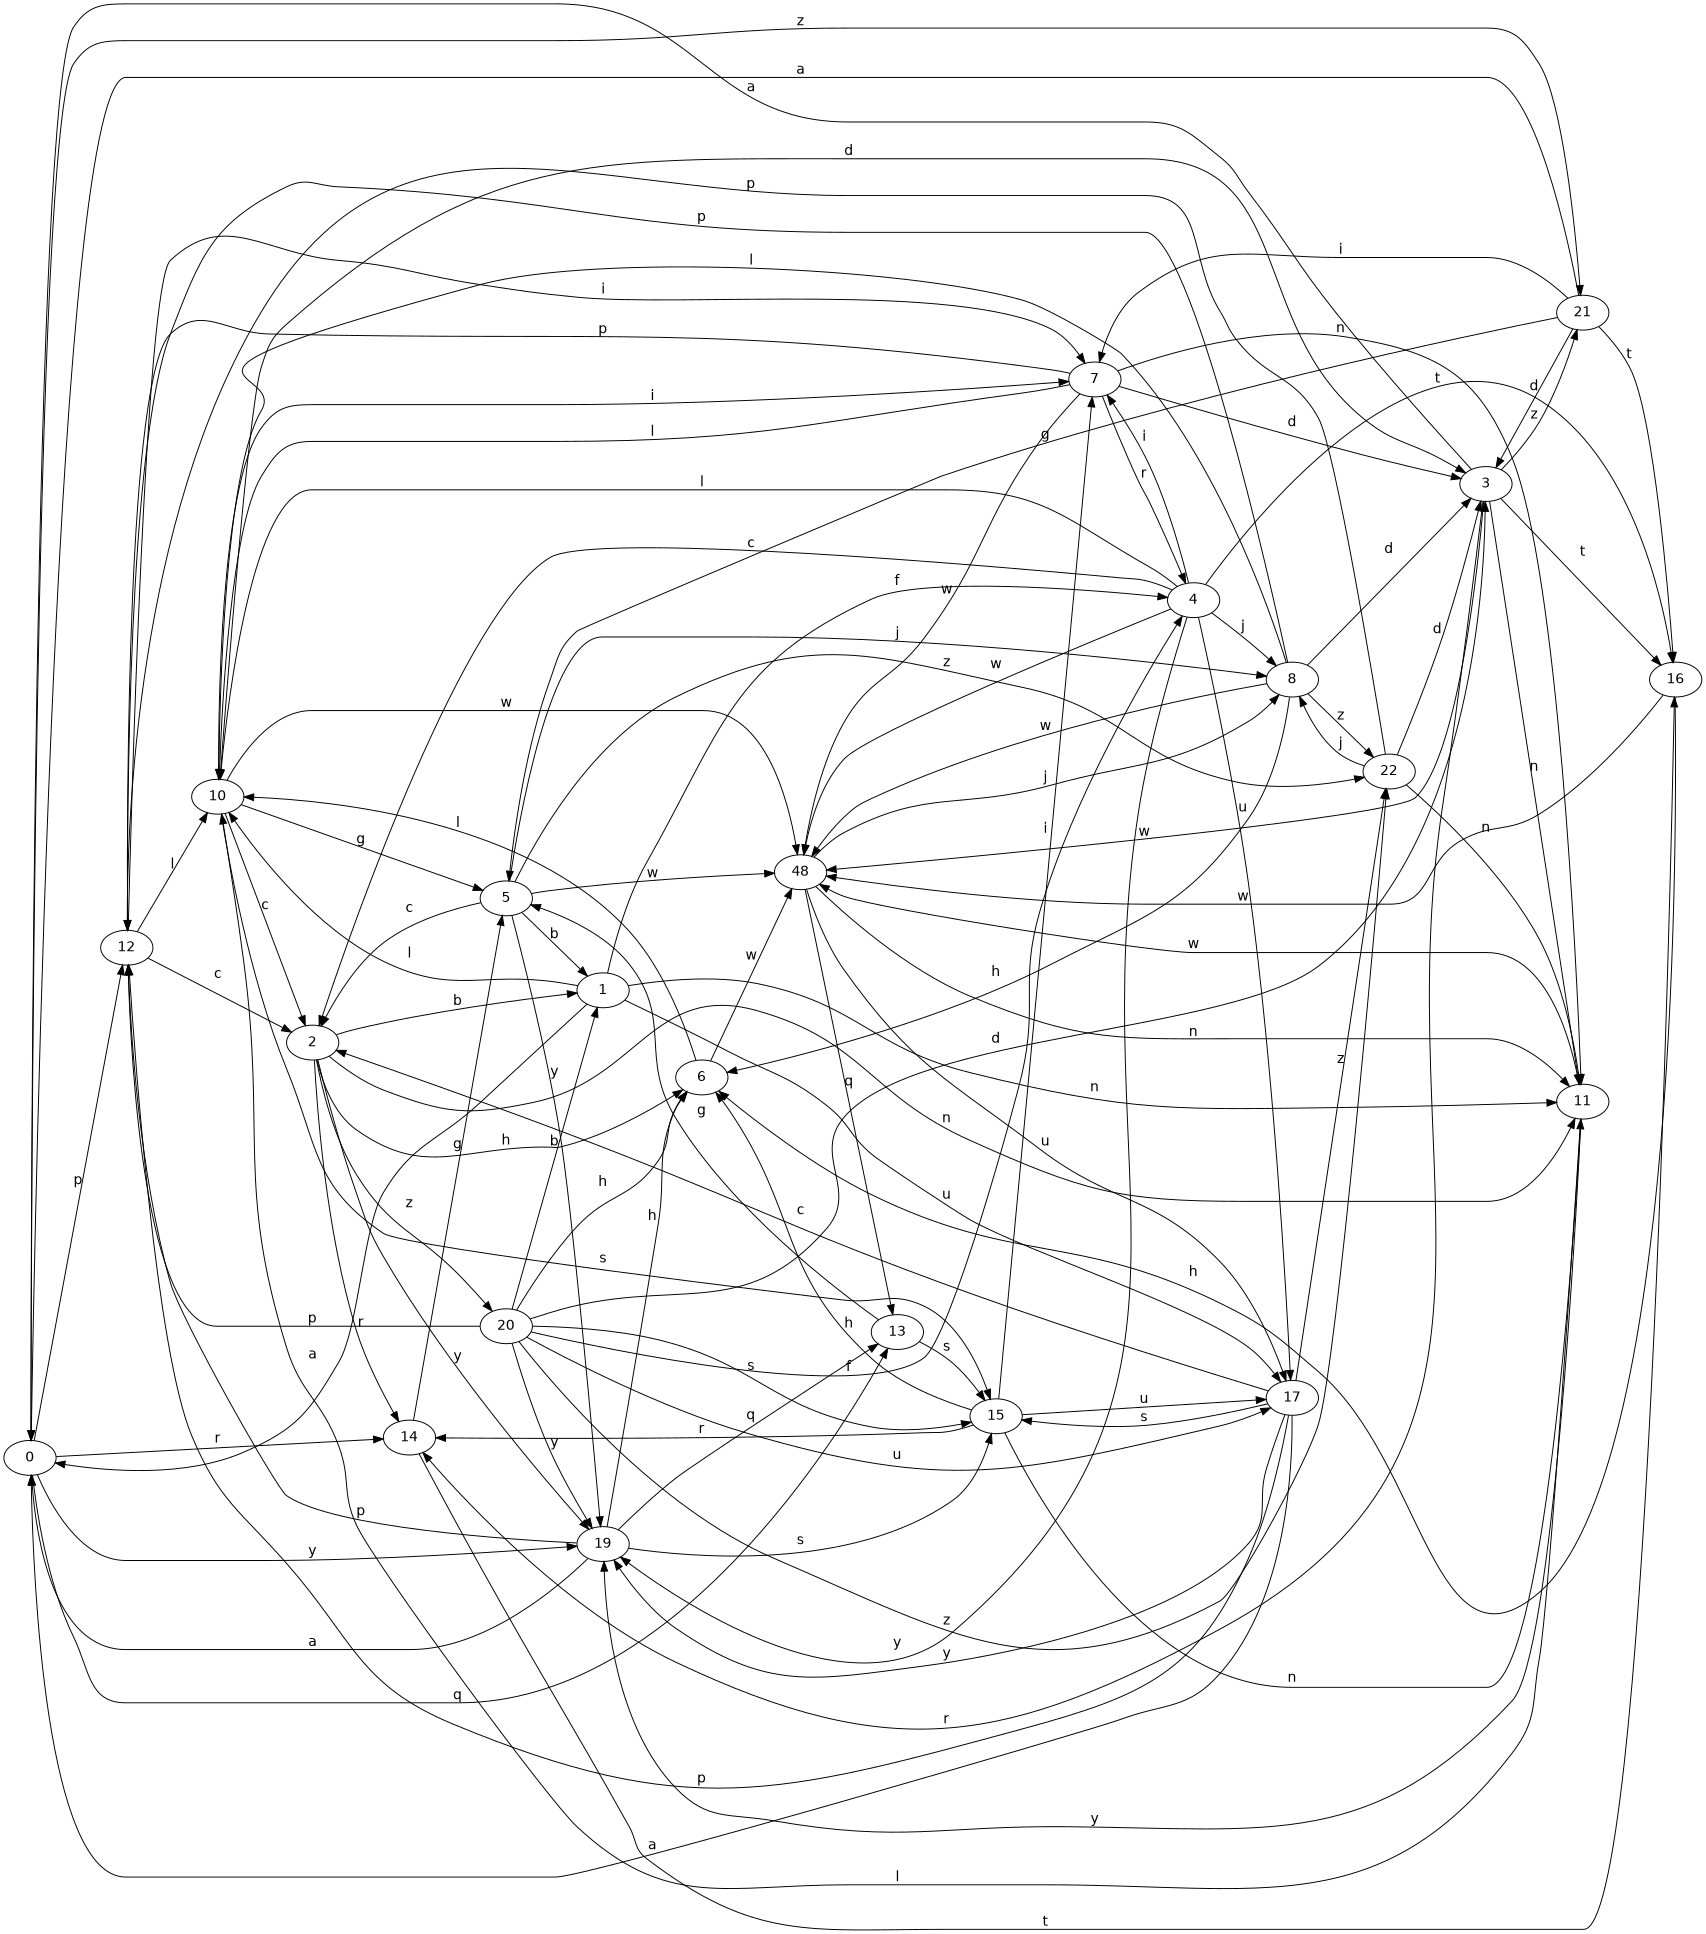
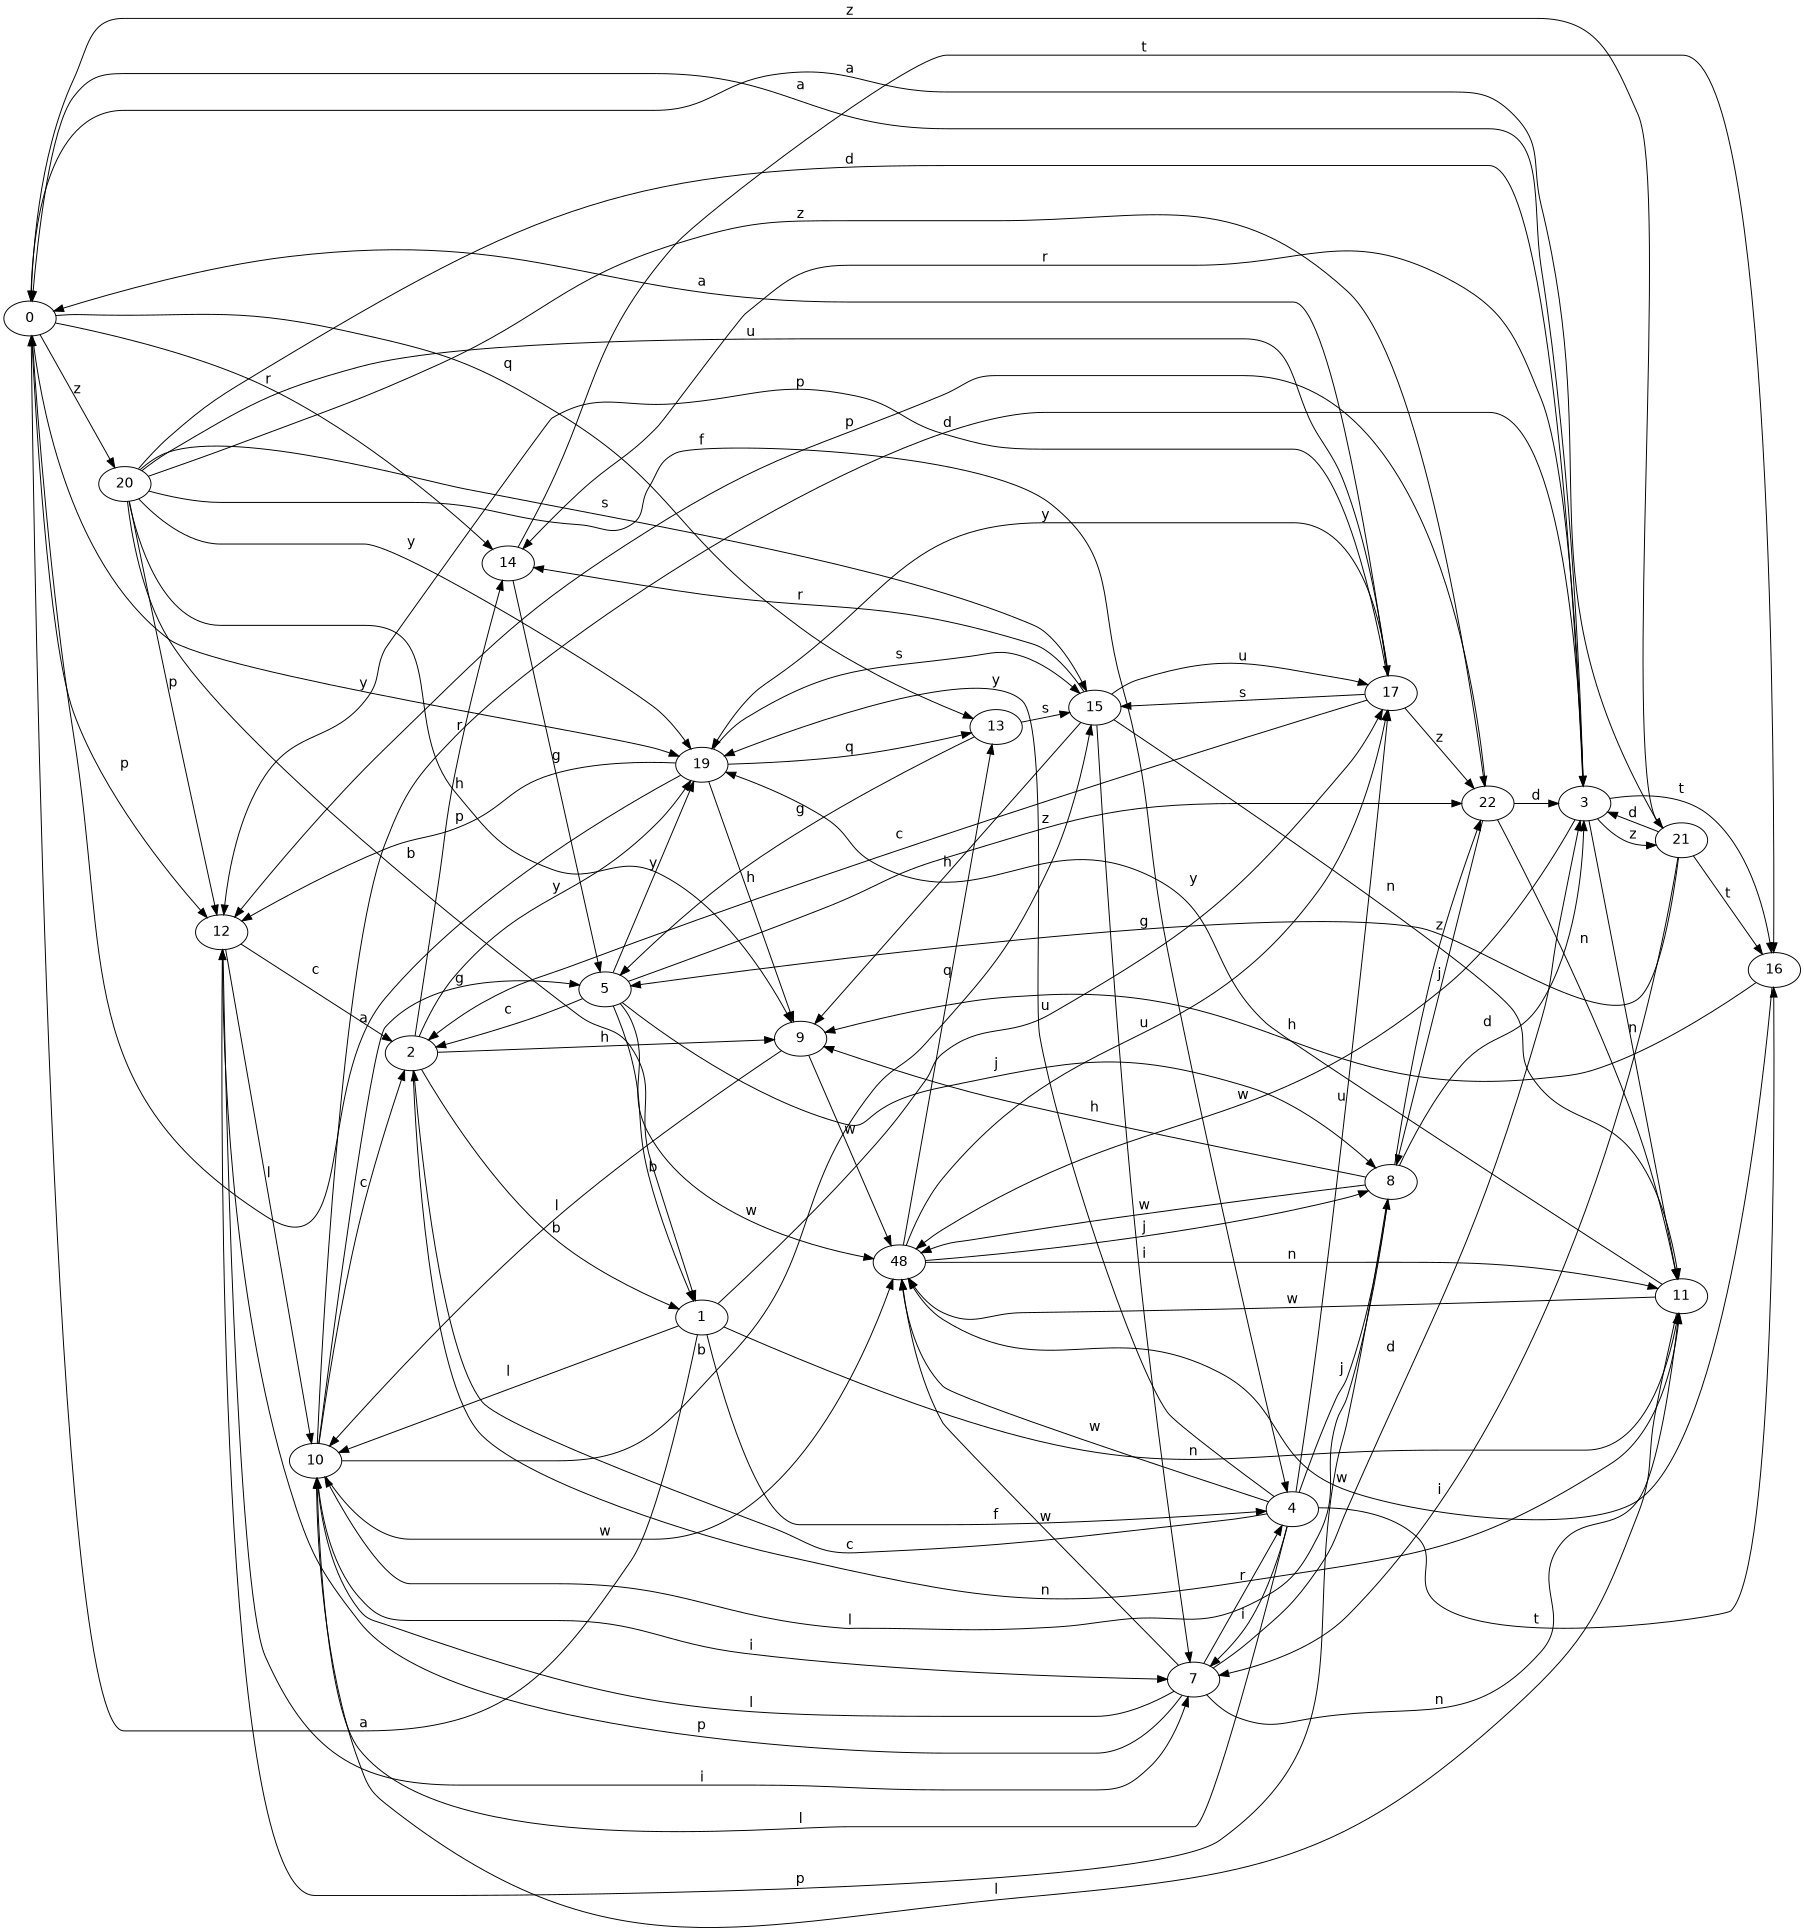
(702, 1077) -> (801, 1039)
(370, 1194) -> (75, 397)
(603, 1259) -> (702, 1351)
